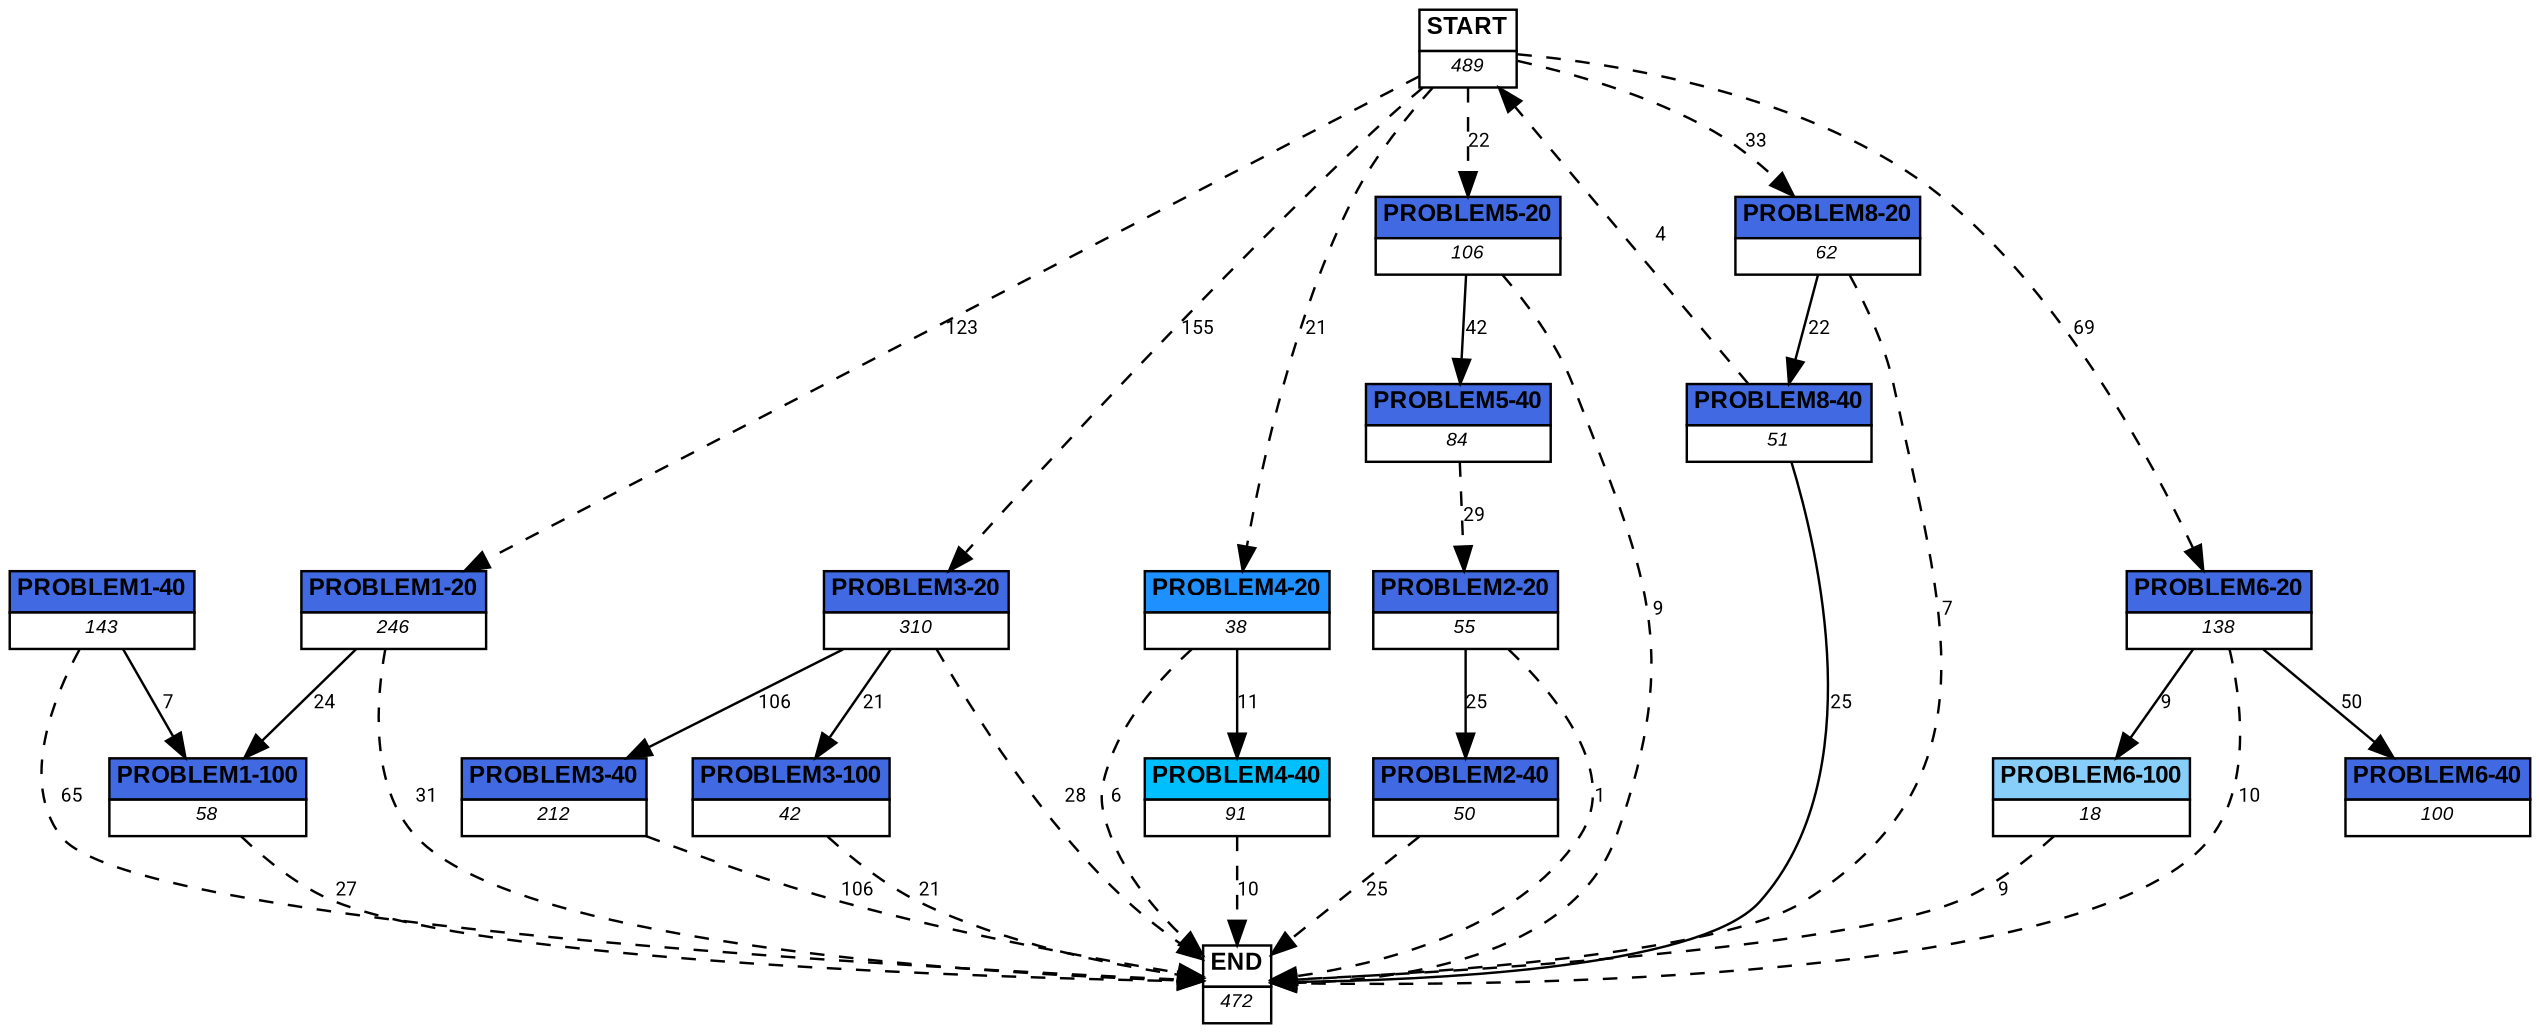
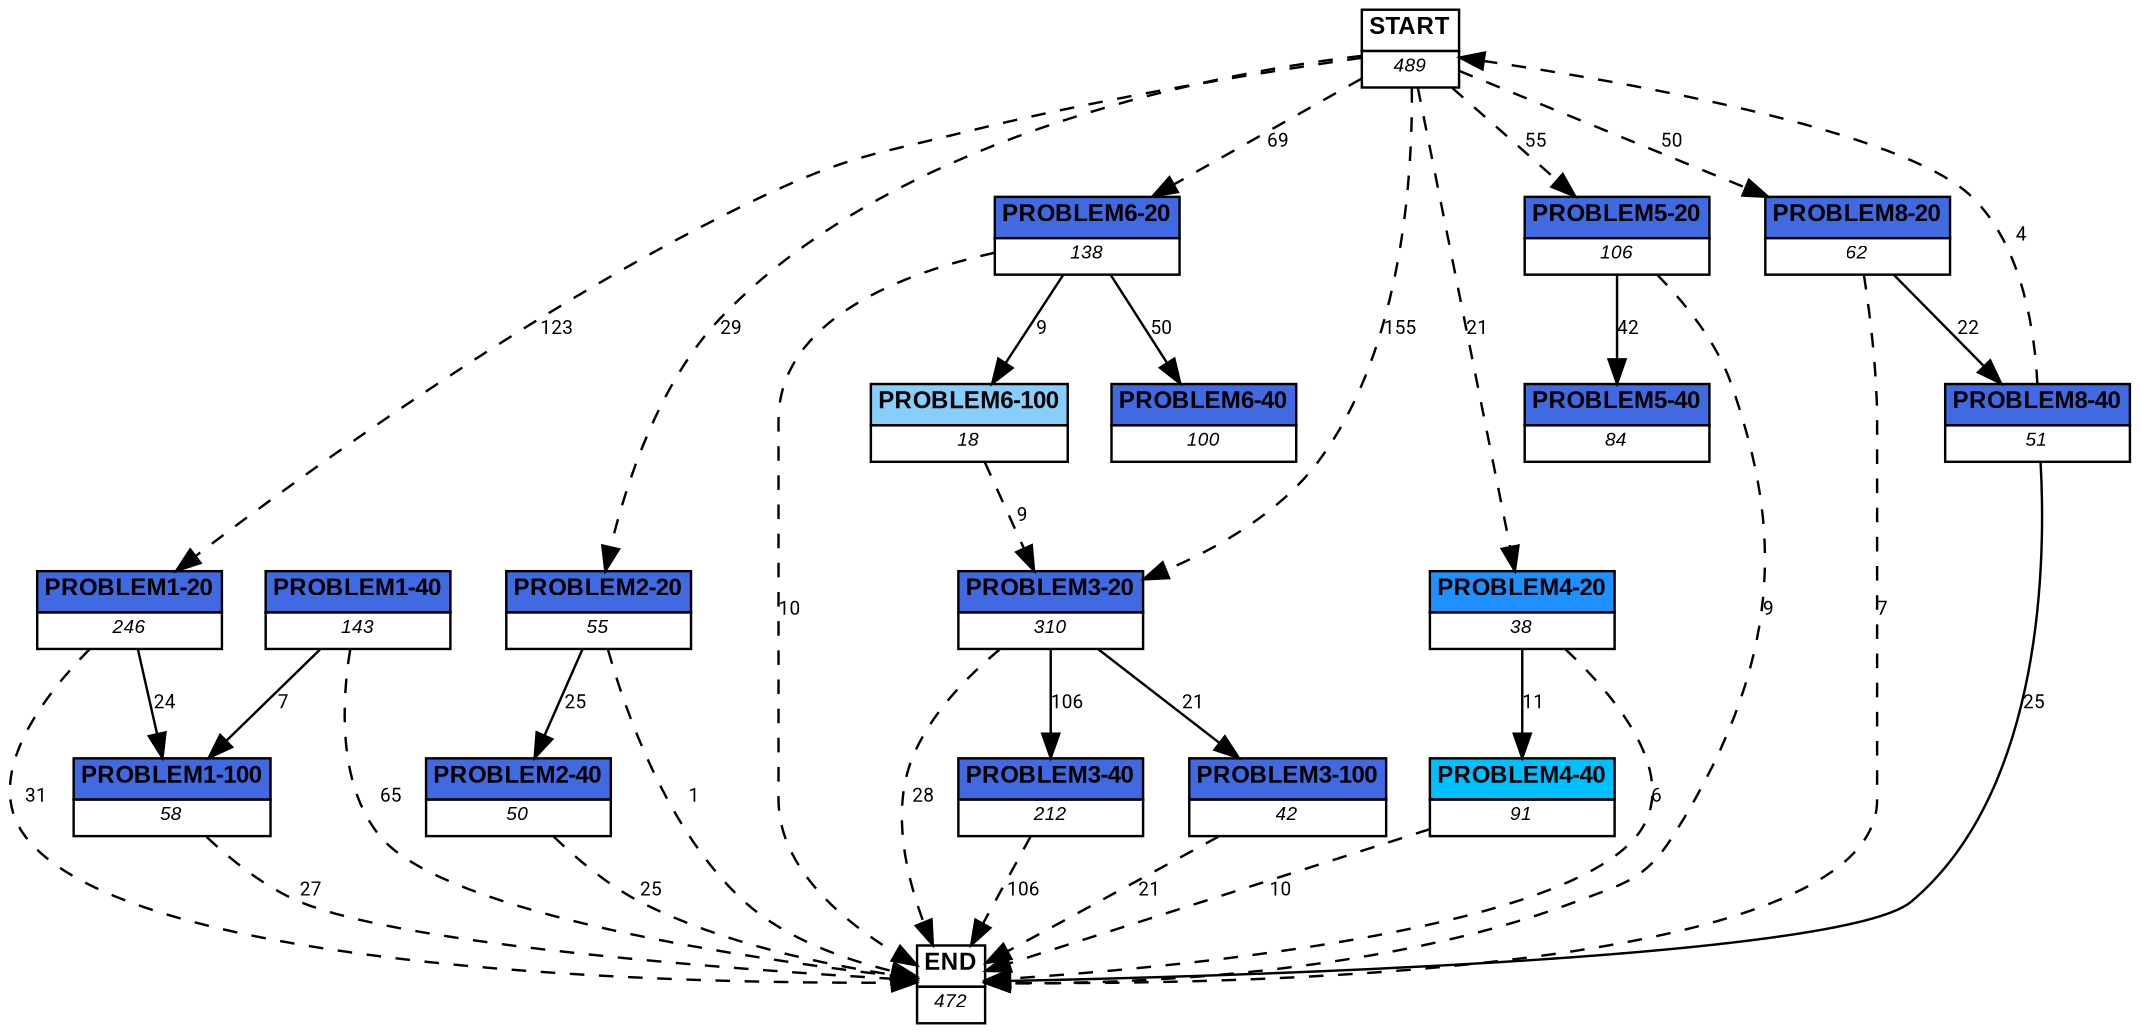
(1480, 142) -> (1537, 142)
(1757, 142) -> (1673, 142)
(1461, 504) -> (902, 188)
(1727, 946) -> (1004, 505)
